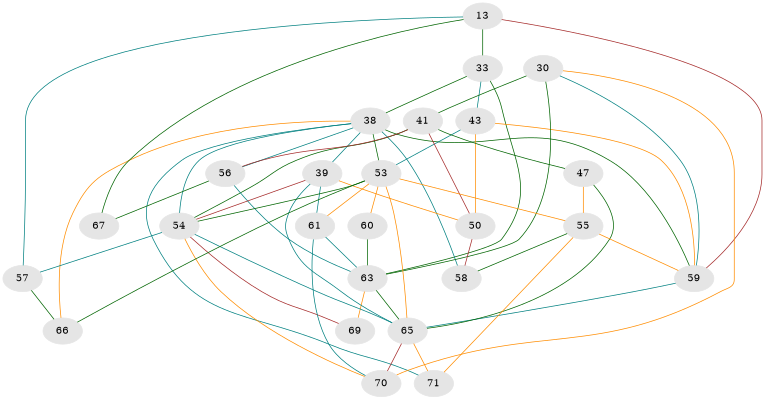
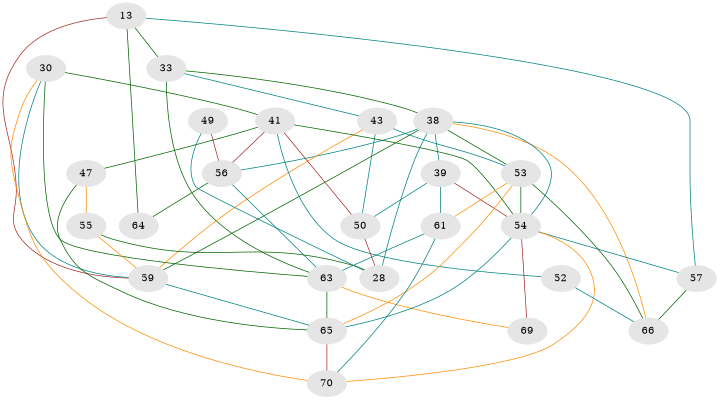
none -> (208, 121)
(475, 174) -> (369, 174)
(482, 200) -> none
(398, 201) -> (407, 196)
(99, 226) -> (139, 226)
(368, 226) -> none
(305, 265) -> none
(462, 279) -> (379, 279)
none -> (561, 279)
(434, 384) -> none
